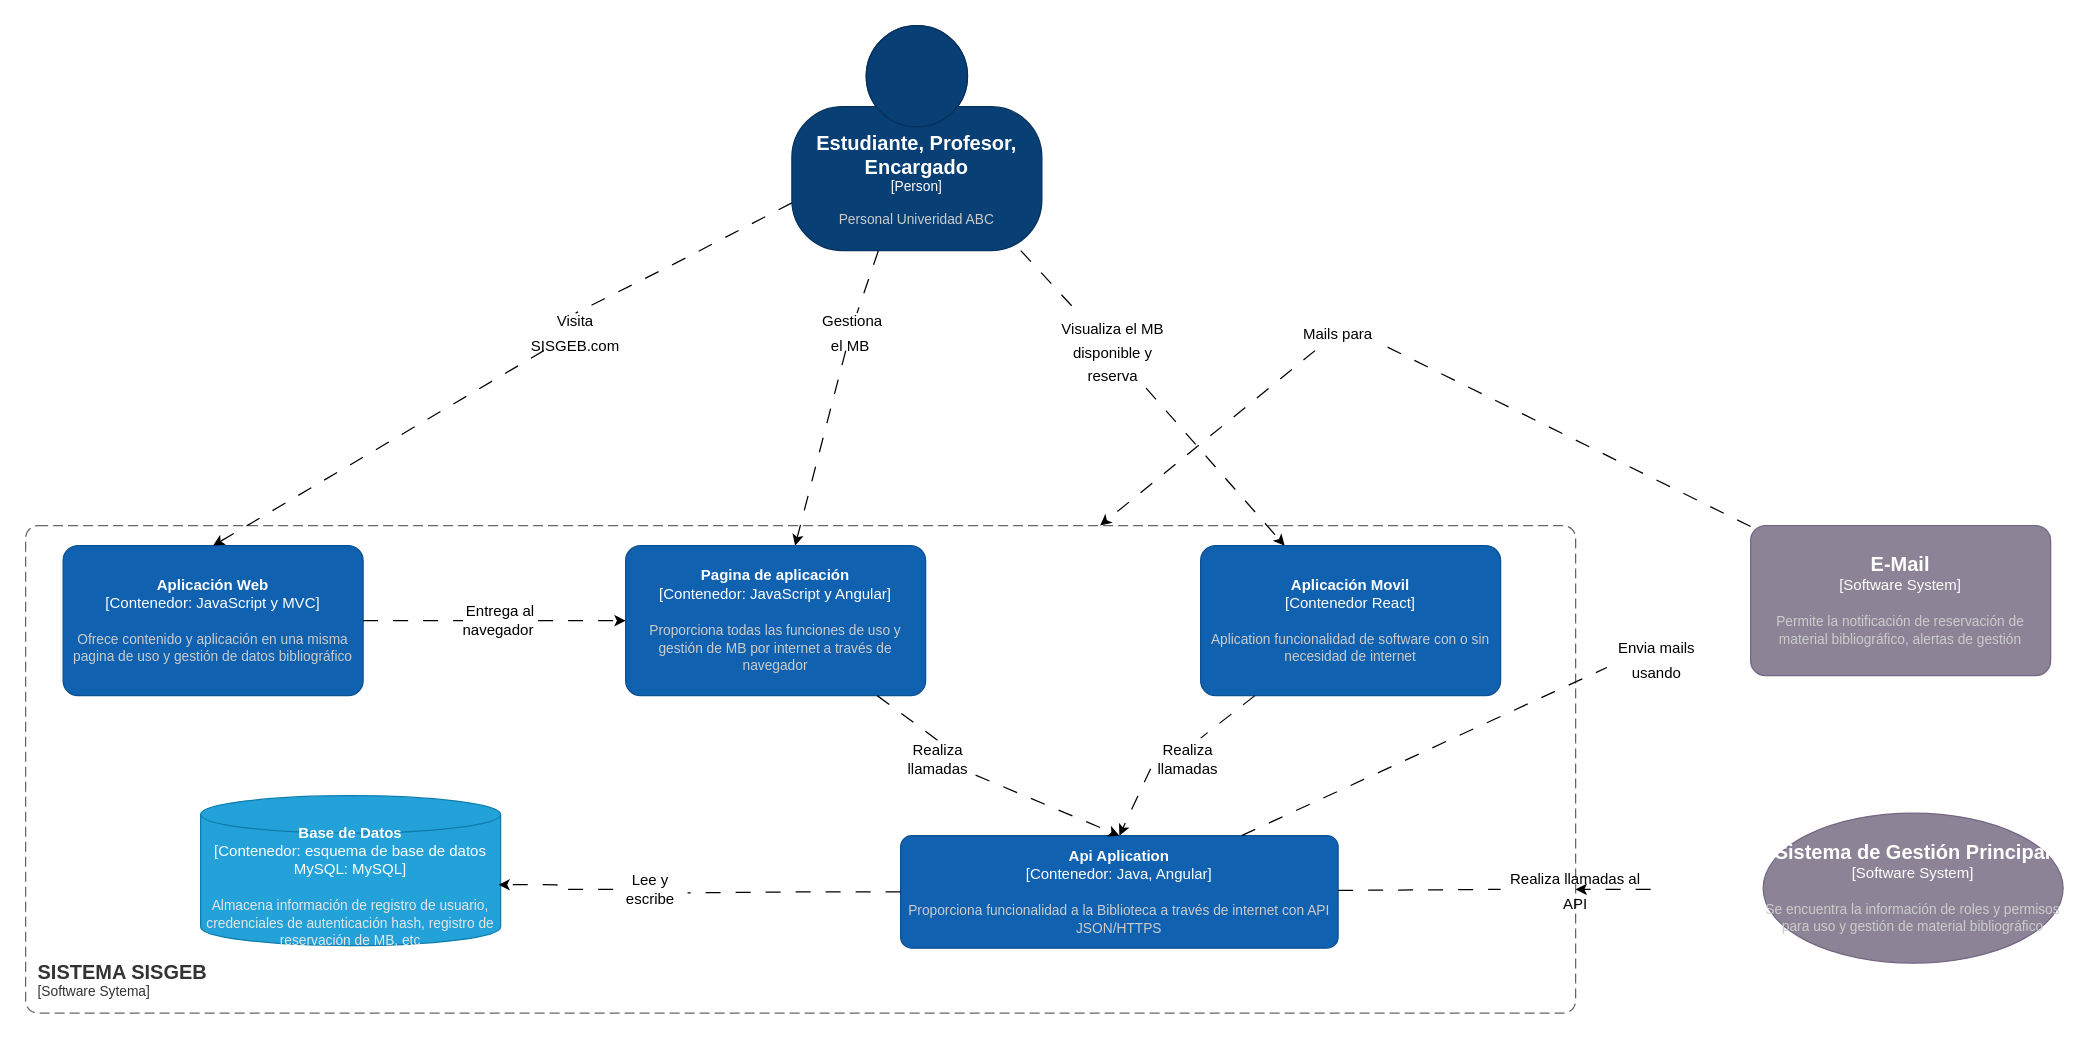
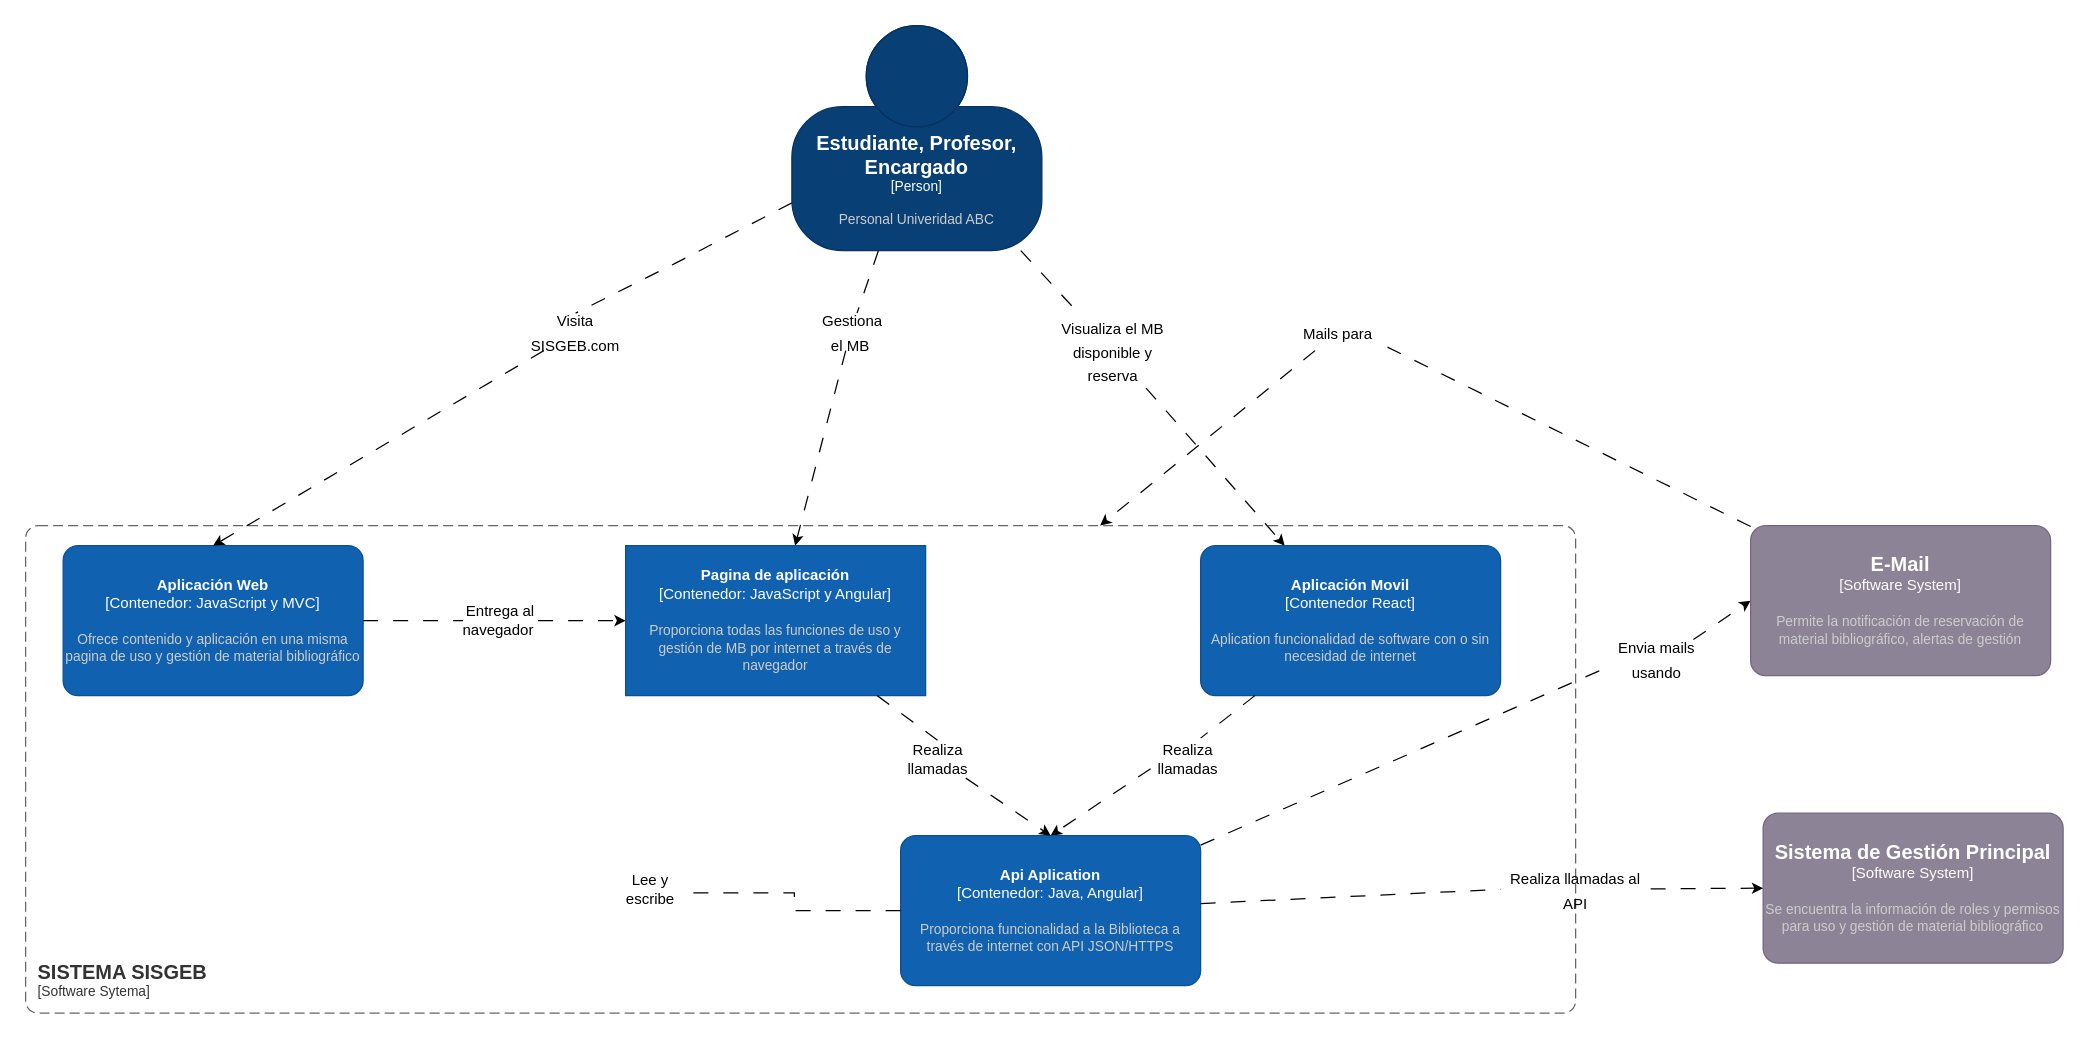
none -> (1724, 619)
(213, 621) -> (213, 621)
(776, 621) -> (776, 621)
(351, 871) -> none
(518, 885) -> none
(1913, 888) -> (1913, 888)
(1613, 889) -> (1688, 889)
(1119, 892) -> (1051, 911)
